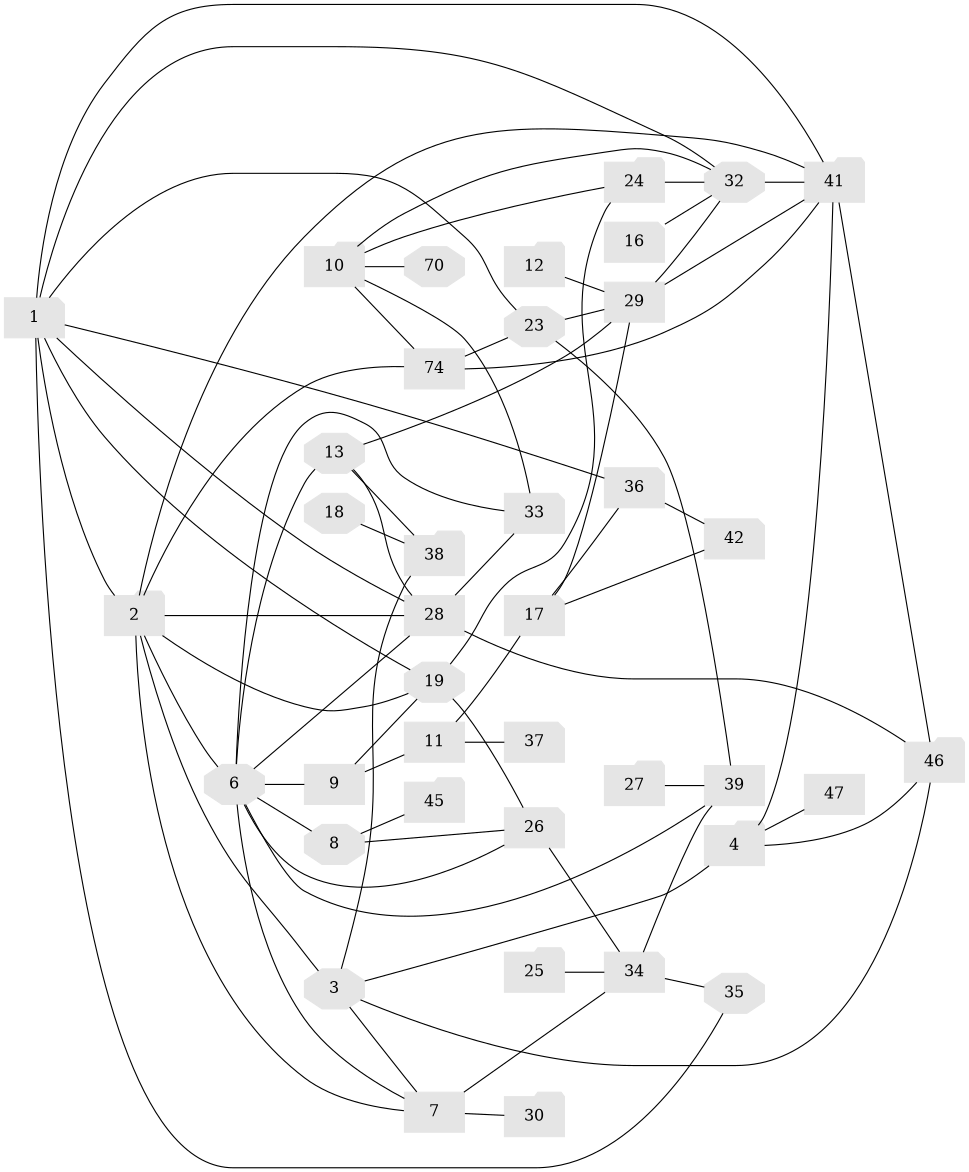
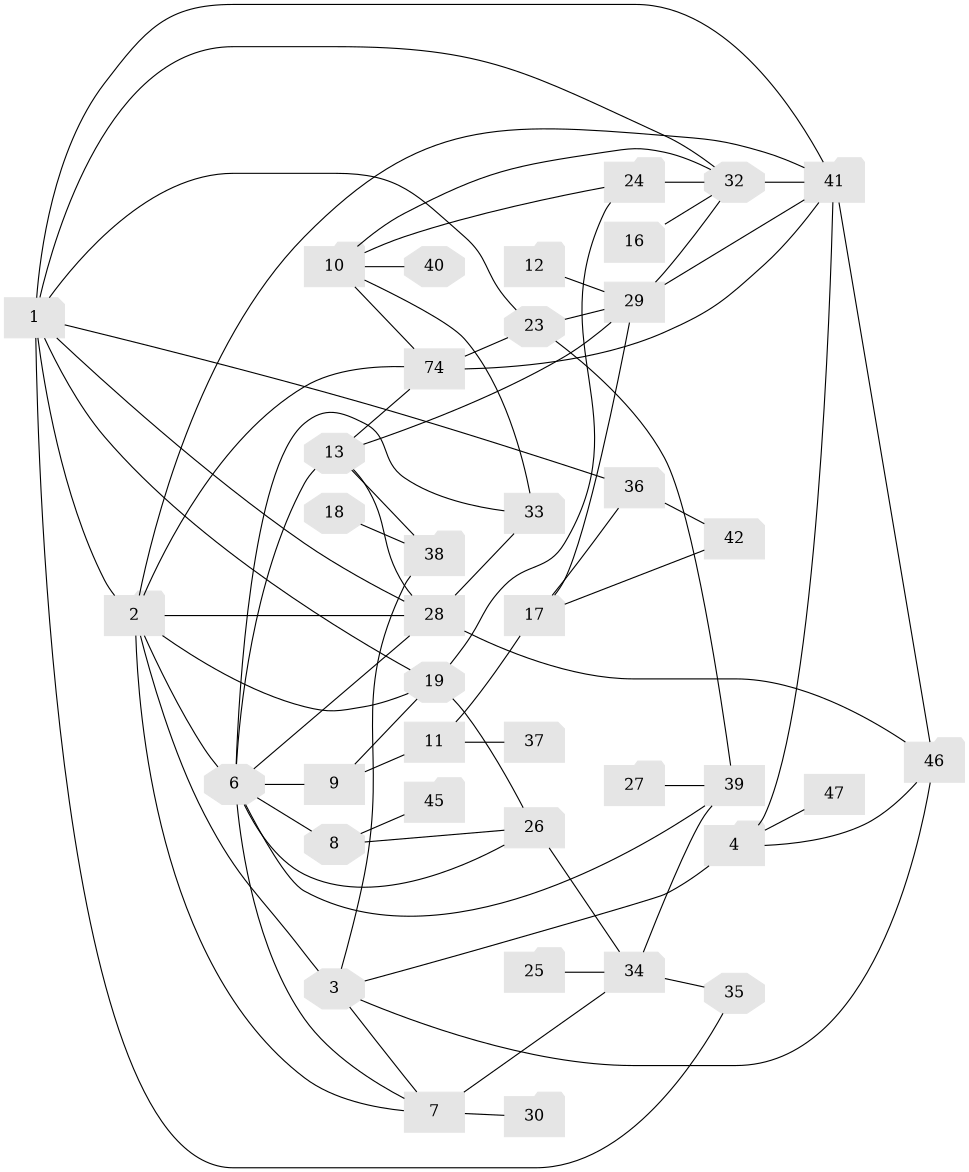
(434, 267) -> (434, 267)
none -> (379, 416)
